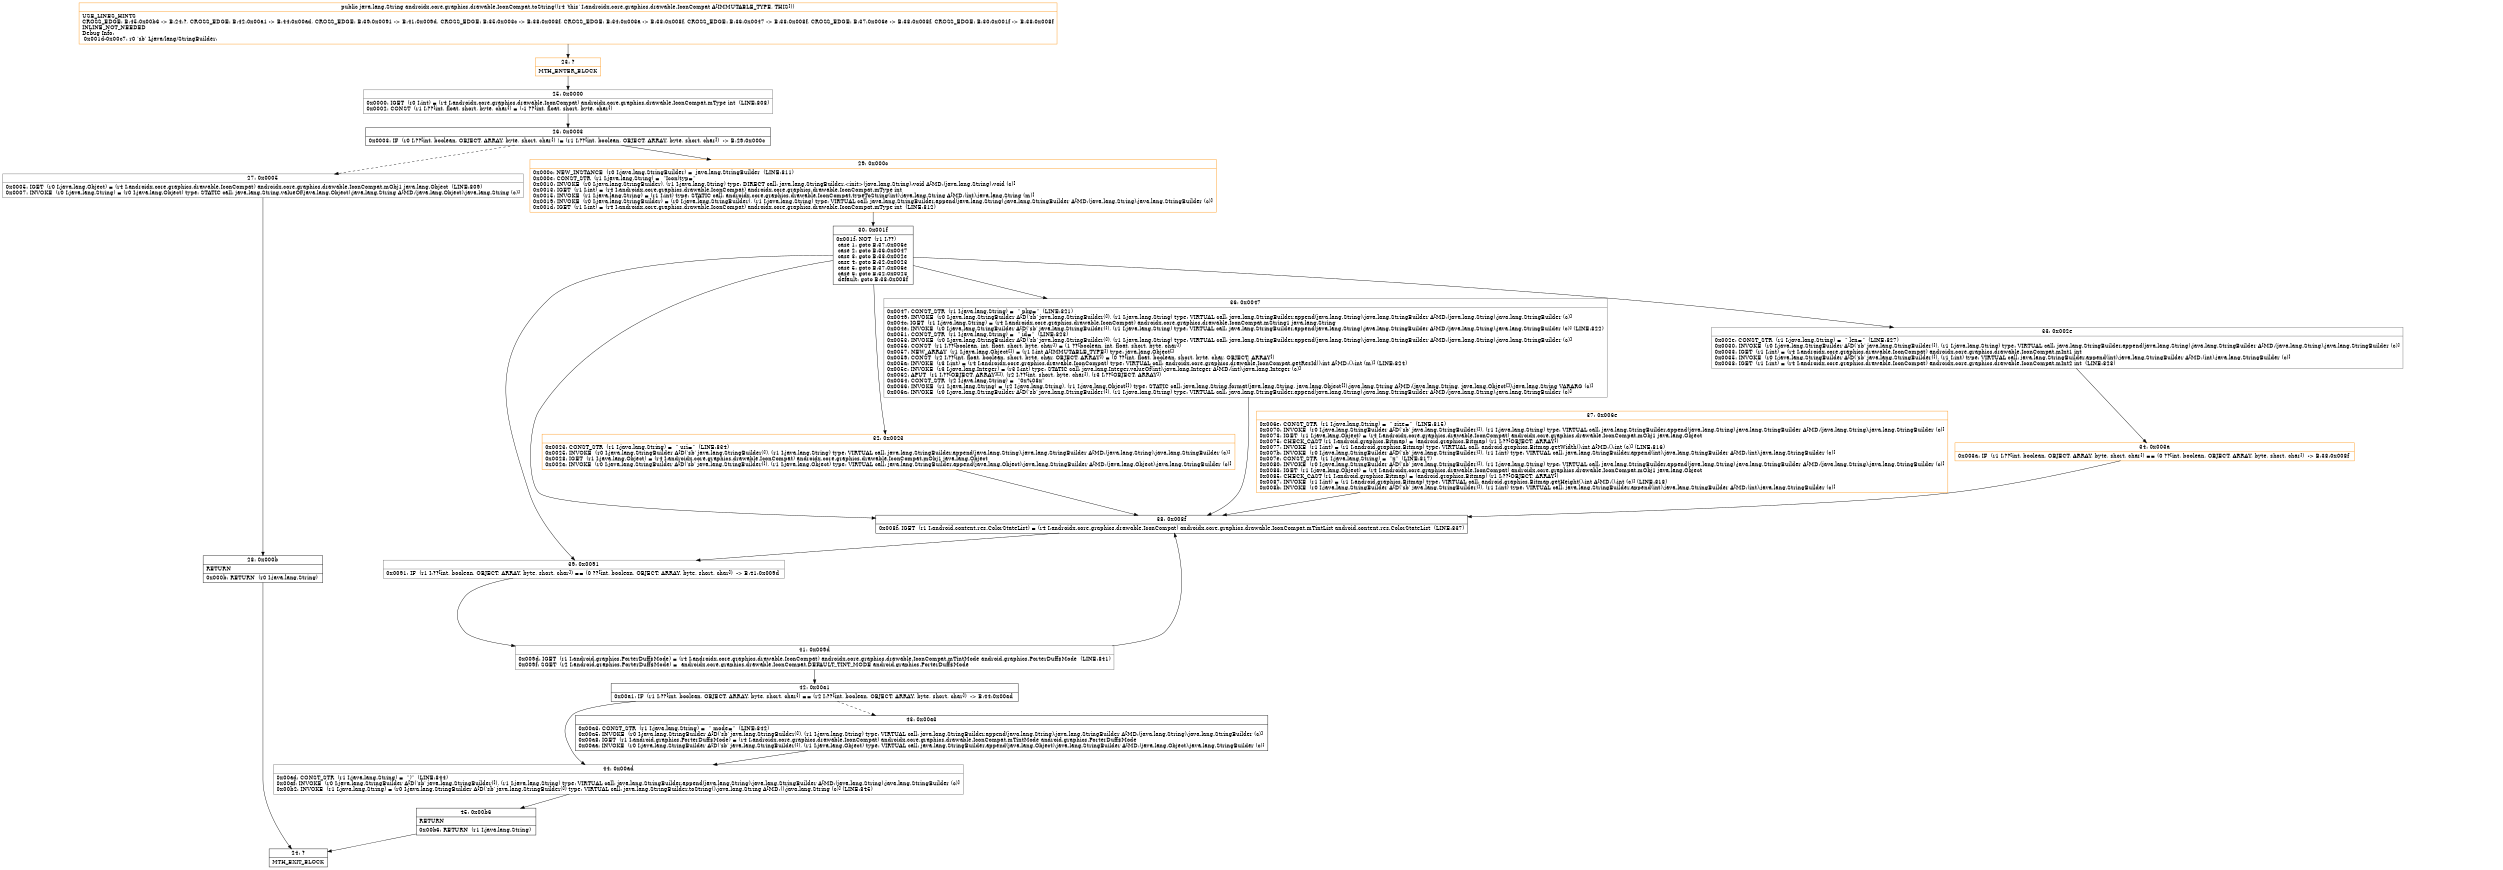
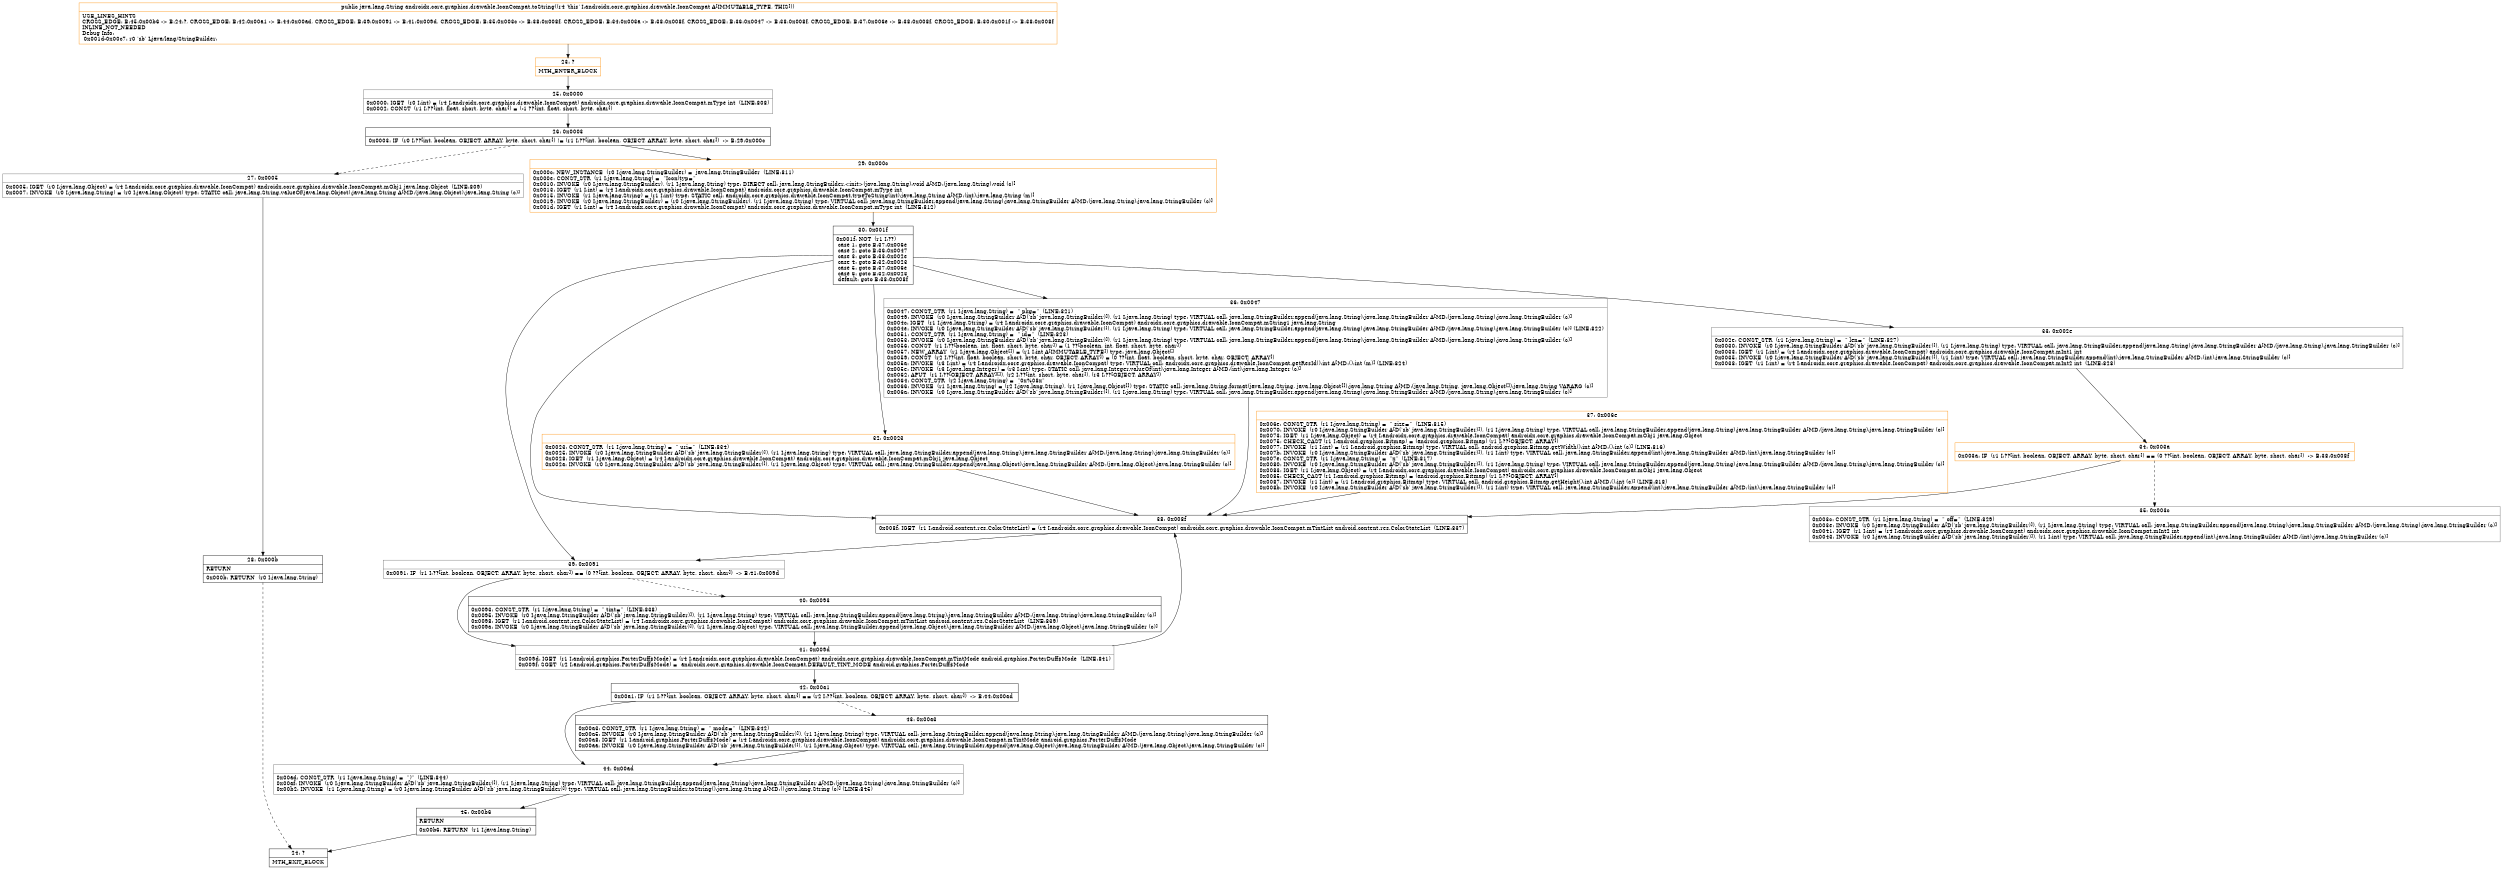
none -> (2155, 524)
none -> (815, 614)
(263, 717) -> (263, 717)
